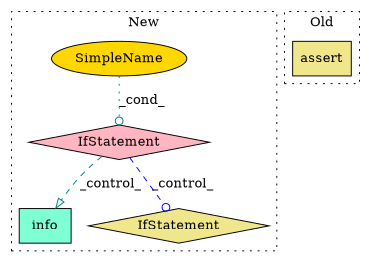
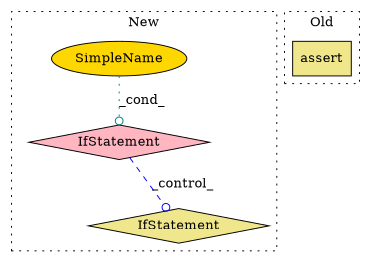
(45, 226) -> none
